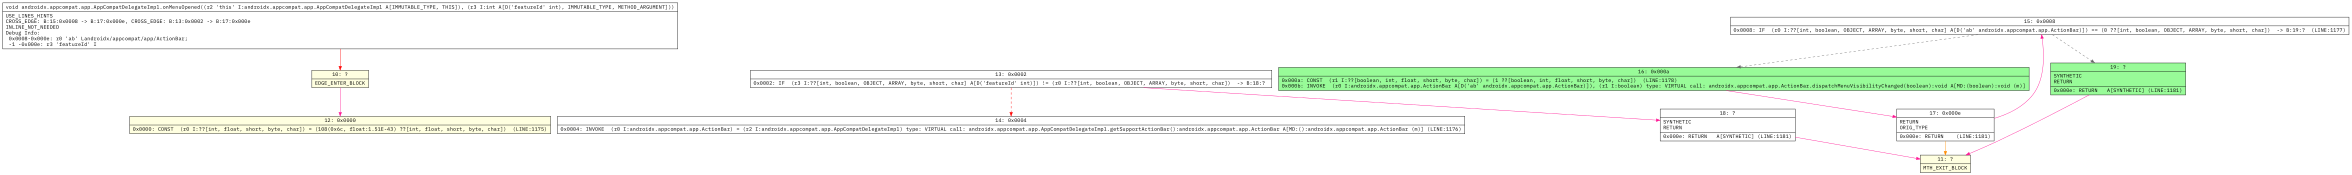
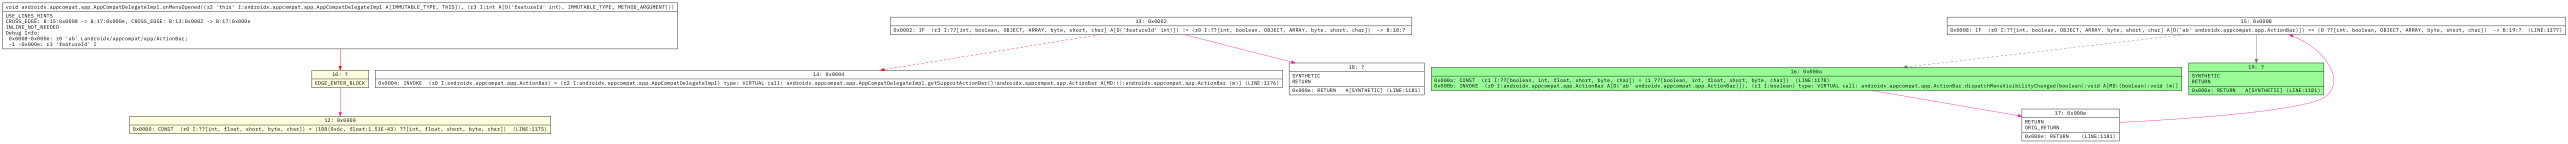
(2072, 48) -> (2256, 47)
(1914, 128) -> (2042, 128)
(1945, 164) -> none
